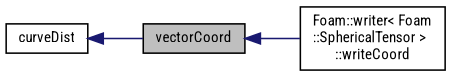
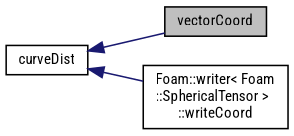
(280, 39) -> (123, 77)
